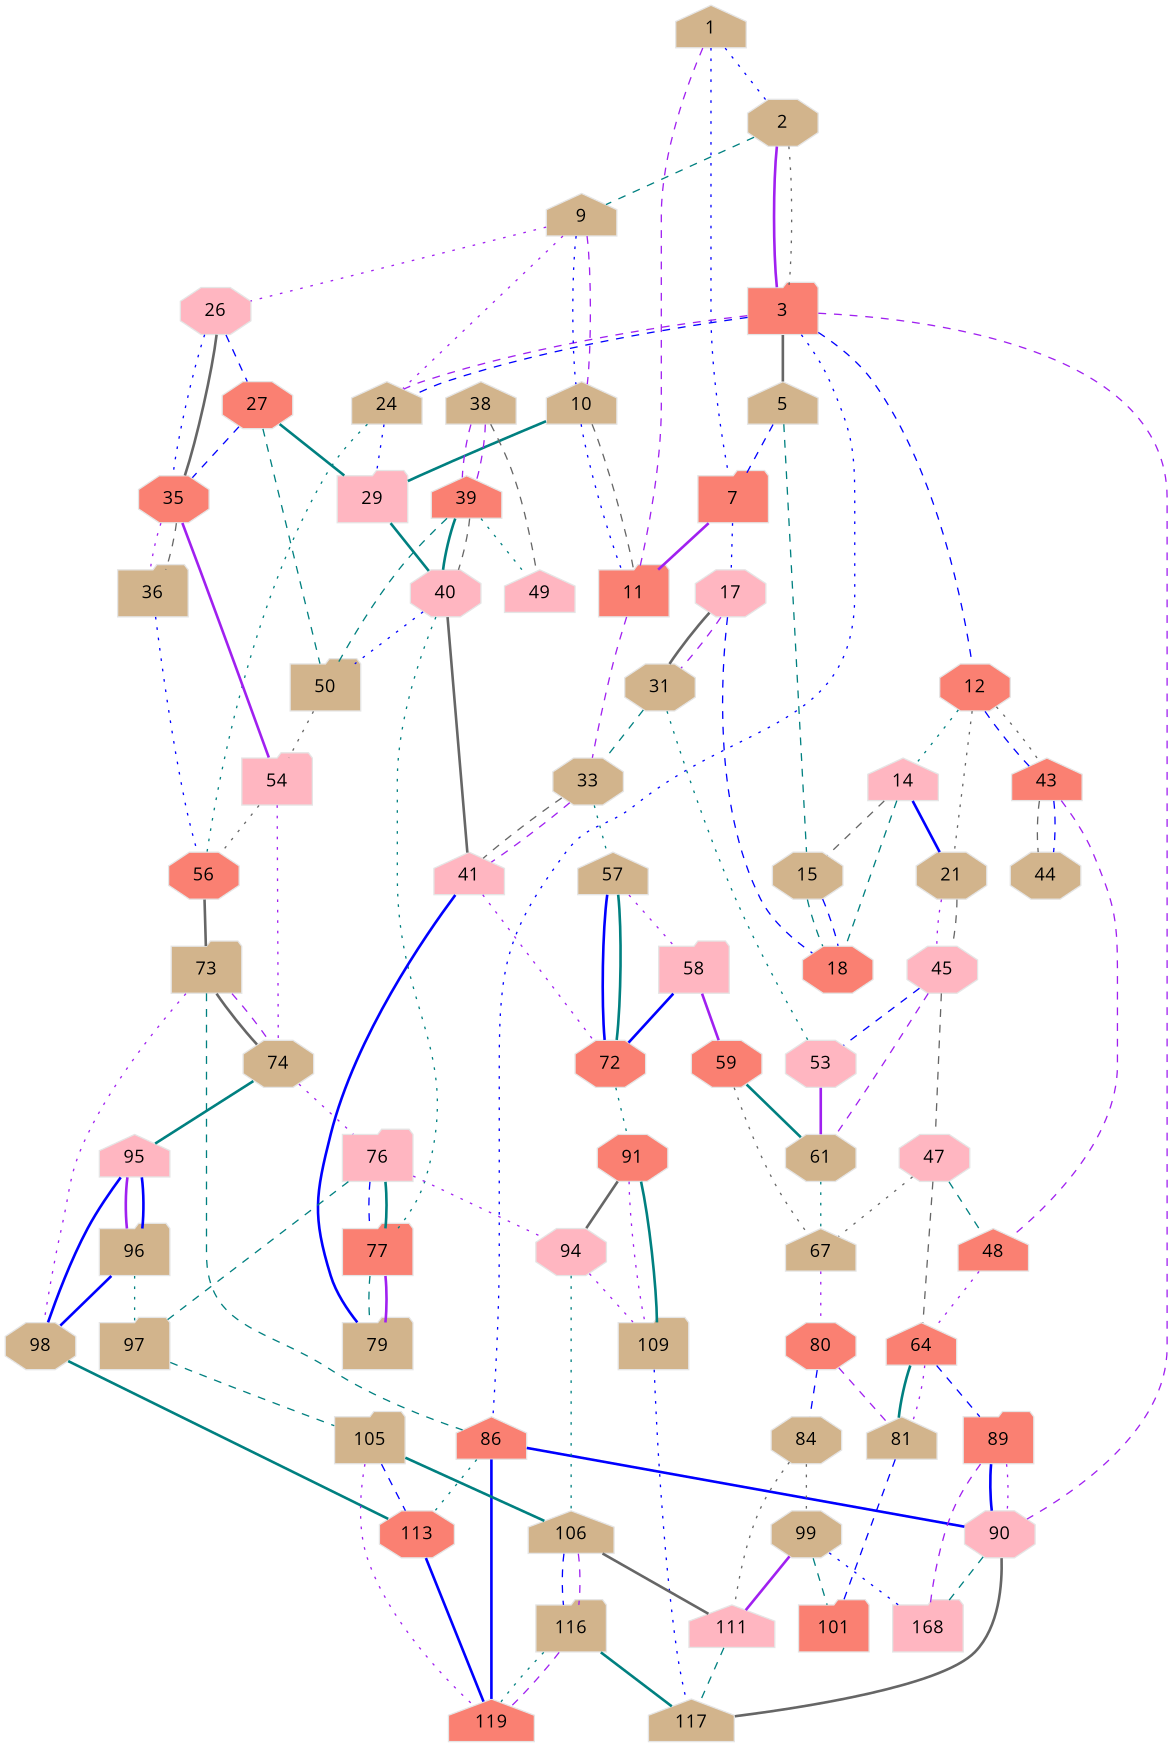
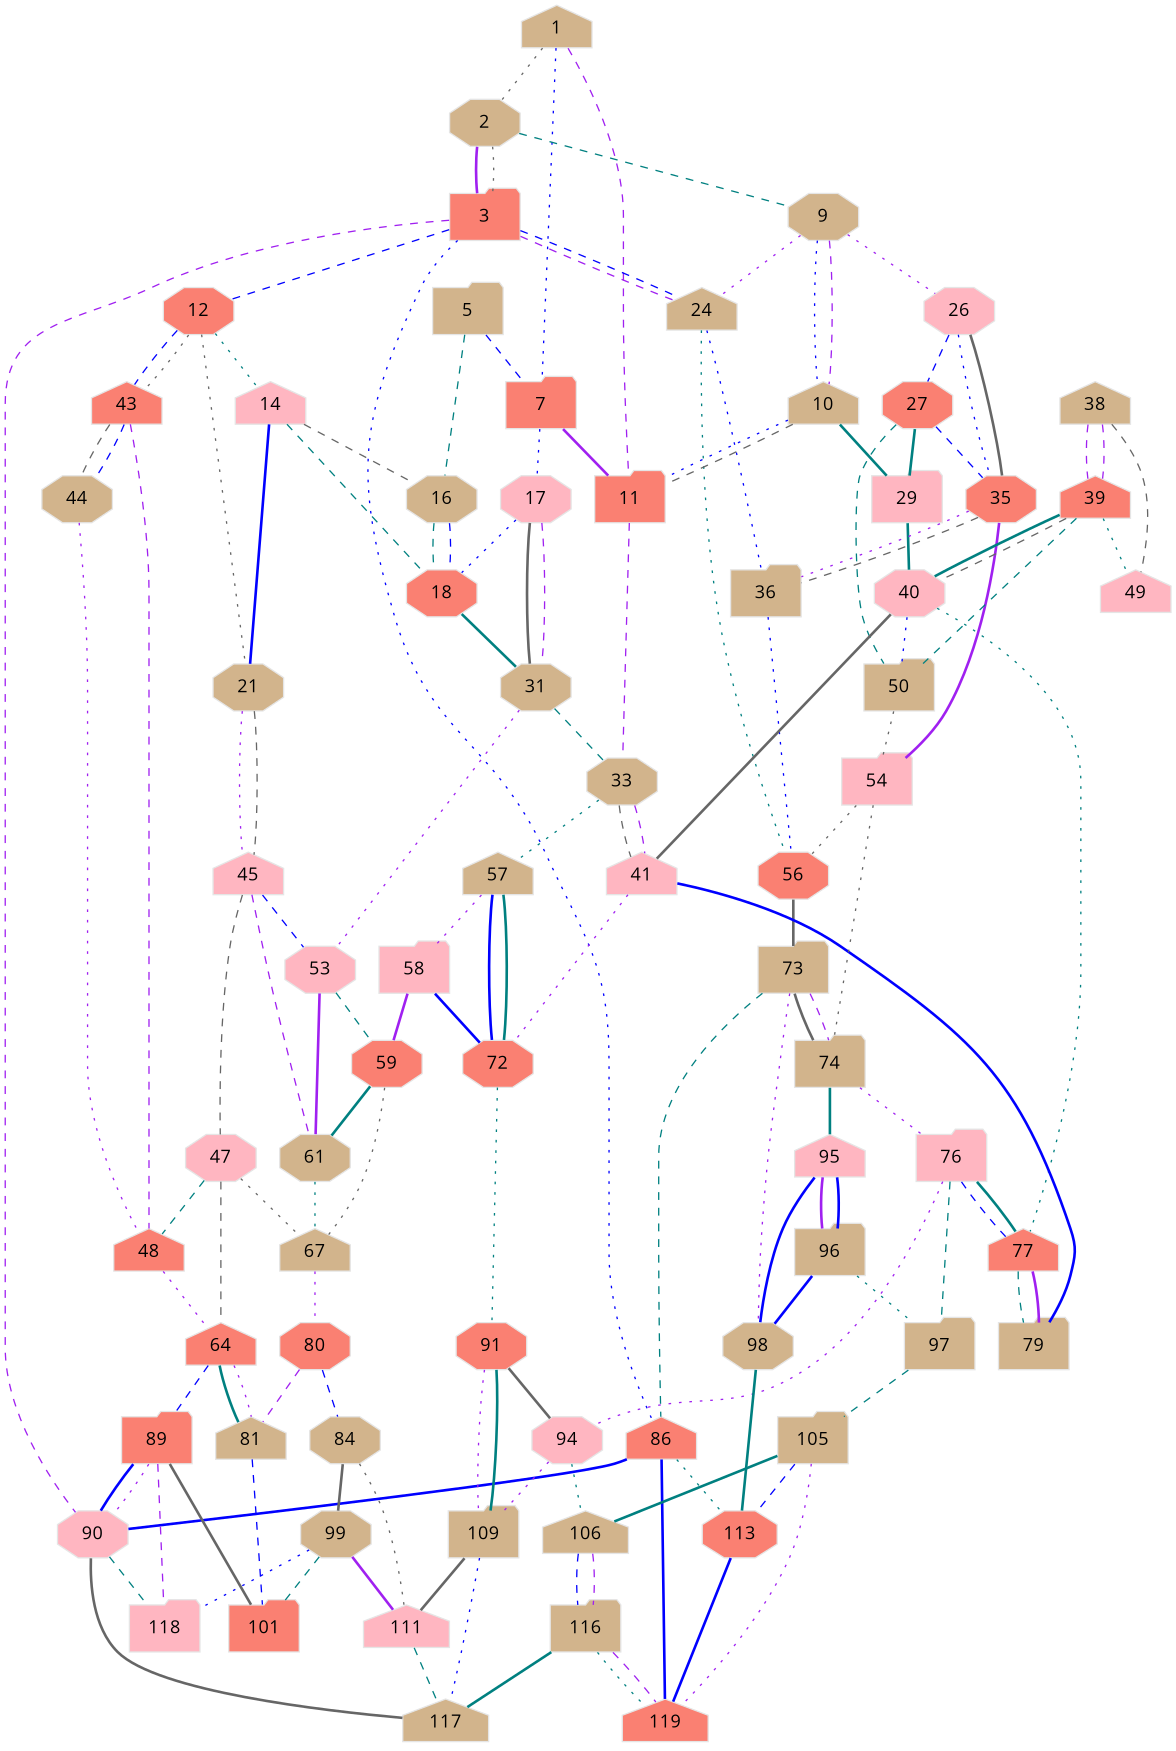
(746, 74) -> (522, 74)
(582, 217) -> (823, 217)
(783, 358) -> none
(783, 405) -> (468, 311)
(380, 450) -> (738, 461)
none -> (489, 640)
(730, 798) -> (489, 546)
(808, 876) -> (442, 499)
(728, 880) -> (428, 829)
none -> (88, 882)
(278, 923) -> (853, 923)
(942, 970) -> (248, 876)
none -> (354, 1017)
(278, 1064) -> (830, 1064)
(378, 1252) -> (1023, 1252)
(806, 1487) -> (340, 1487)
none -> (210, 1534)
(655, 1584) -> (443, 1584)
(928, 1628) -> (165, 1628)
